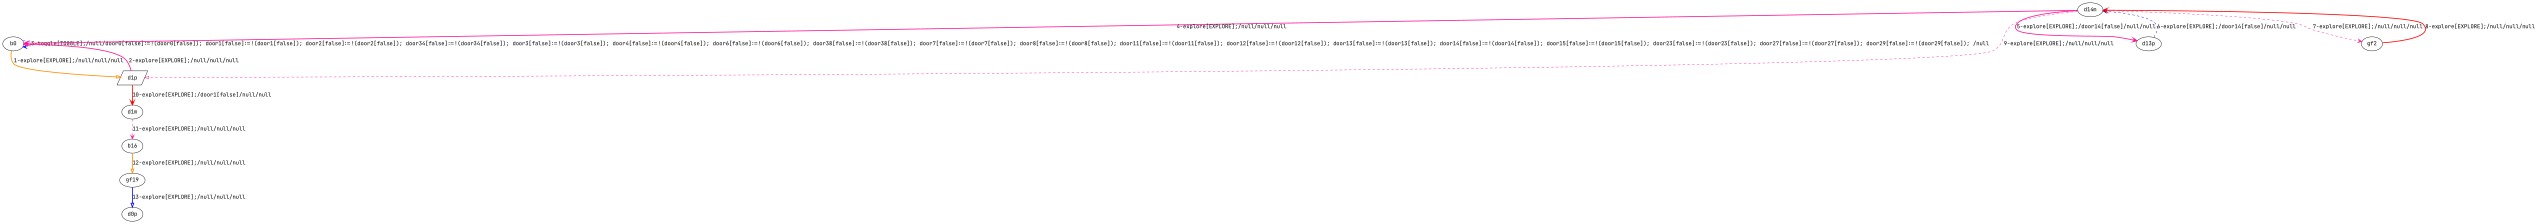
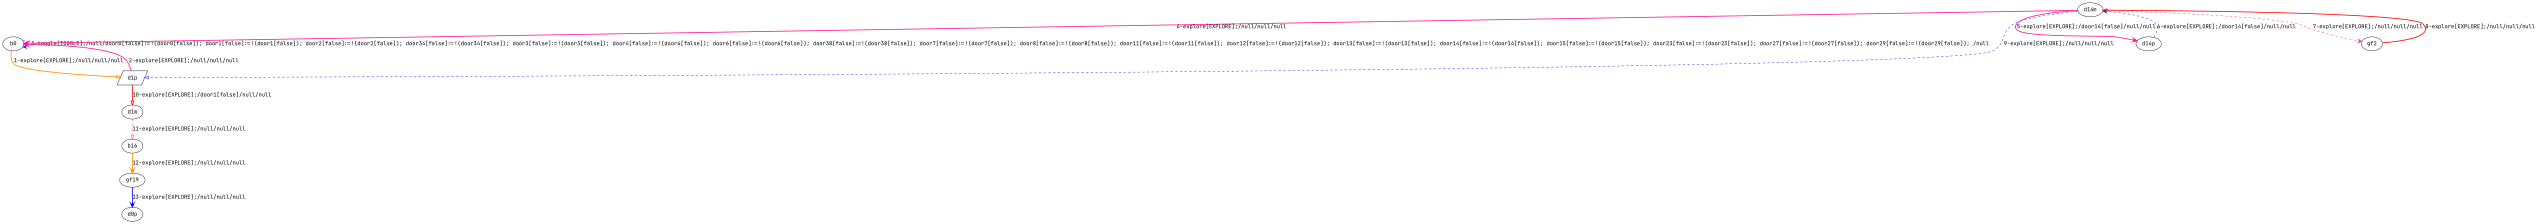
(2292, 13) -> (2292, 13)
(2149, 44) -> (2149, 44)
(84, 48) -> (84, 48)
(1121, 72) -> (1121, 72)
(132, 93) -> (132, 93)
(132, 127) -> (132, 127)
(132, 161) -> (132, 161)
(132, 195) -> (132, 195)
